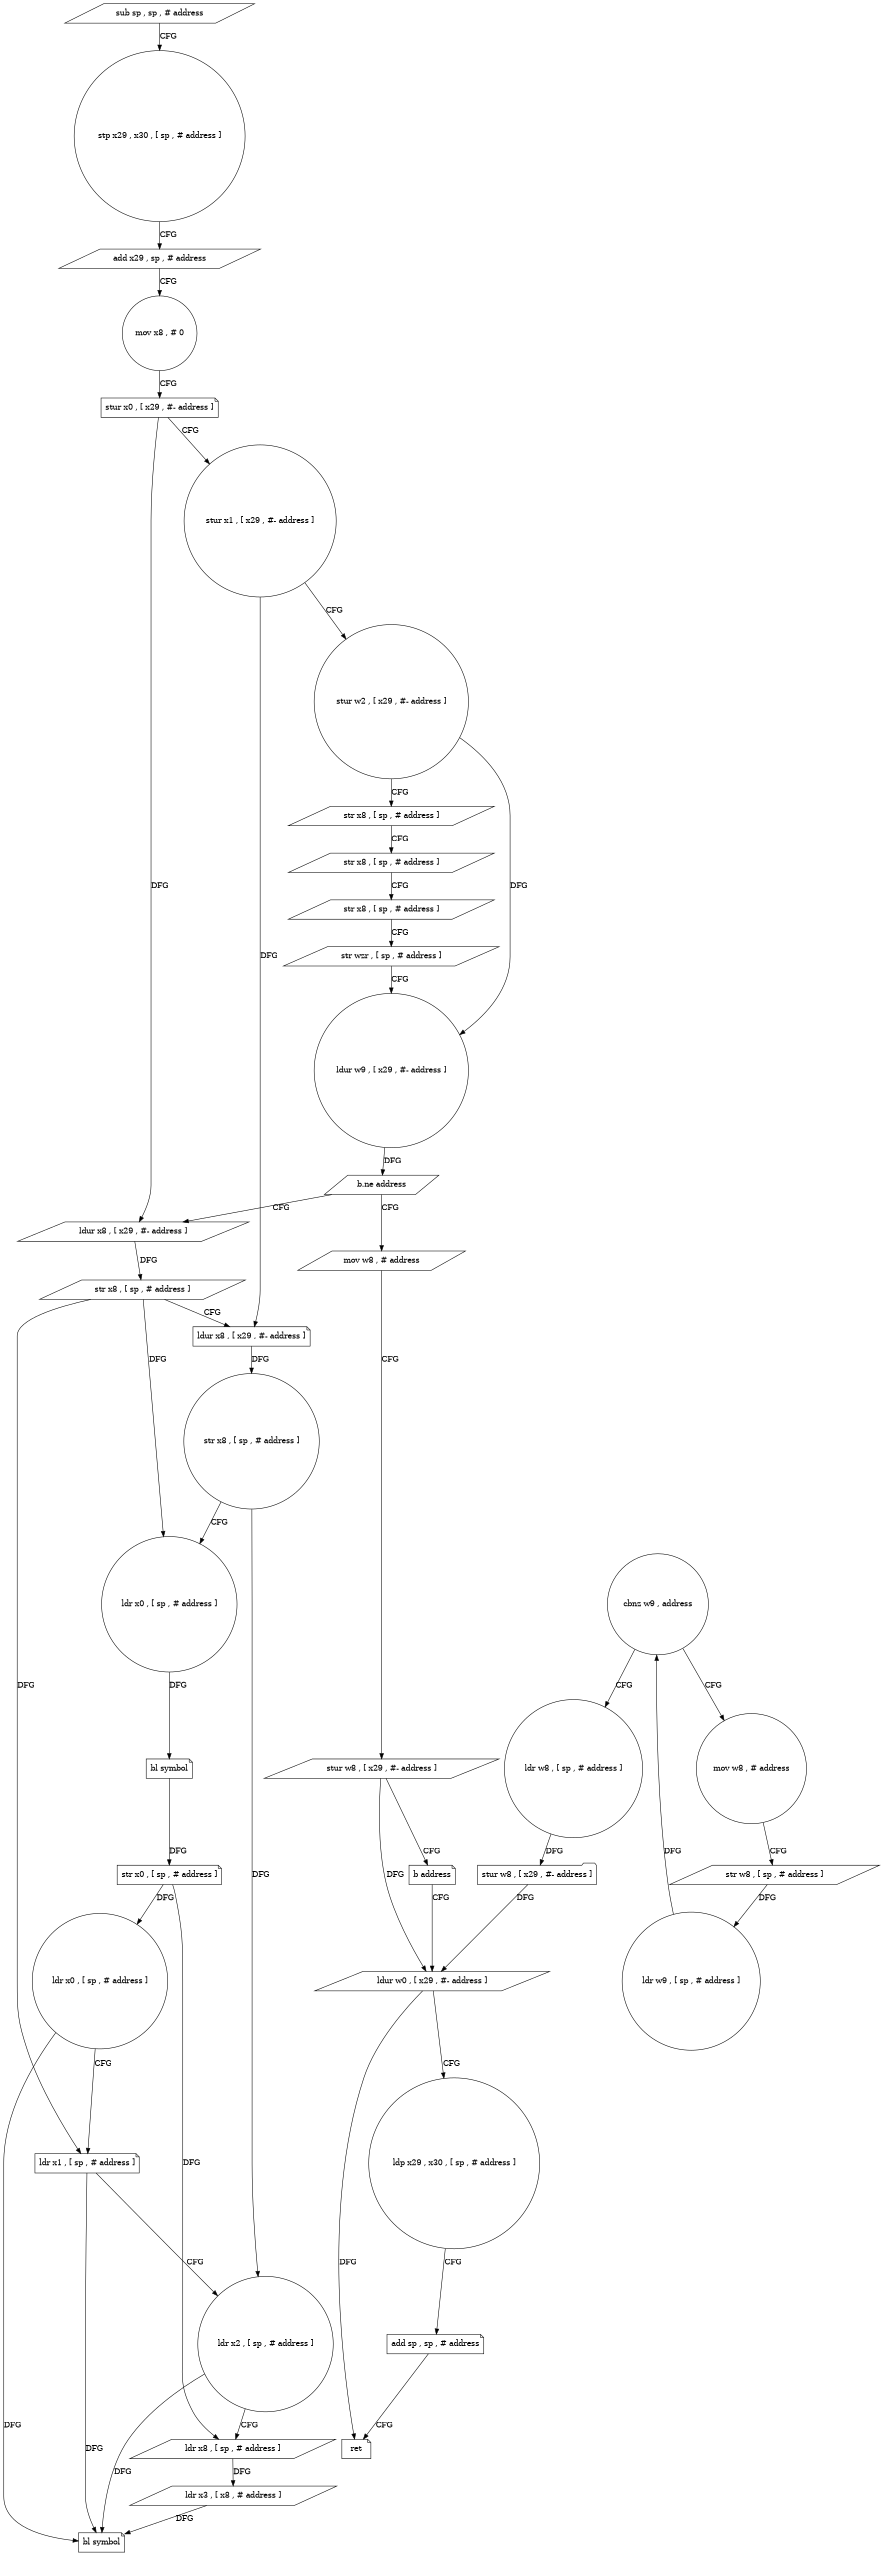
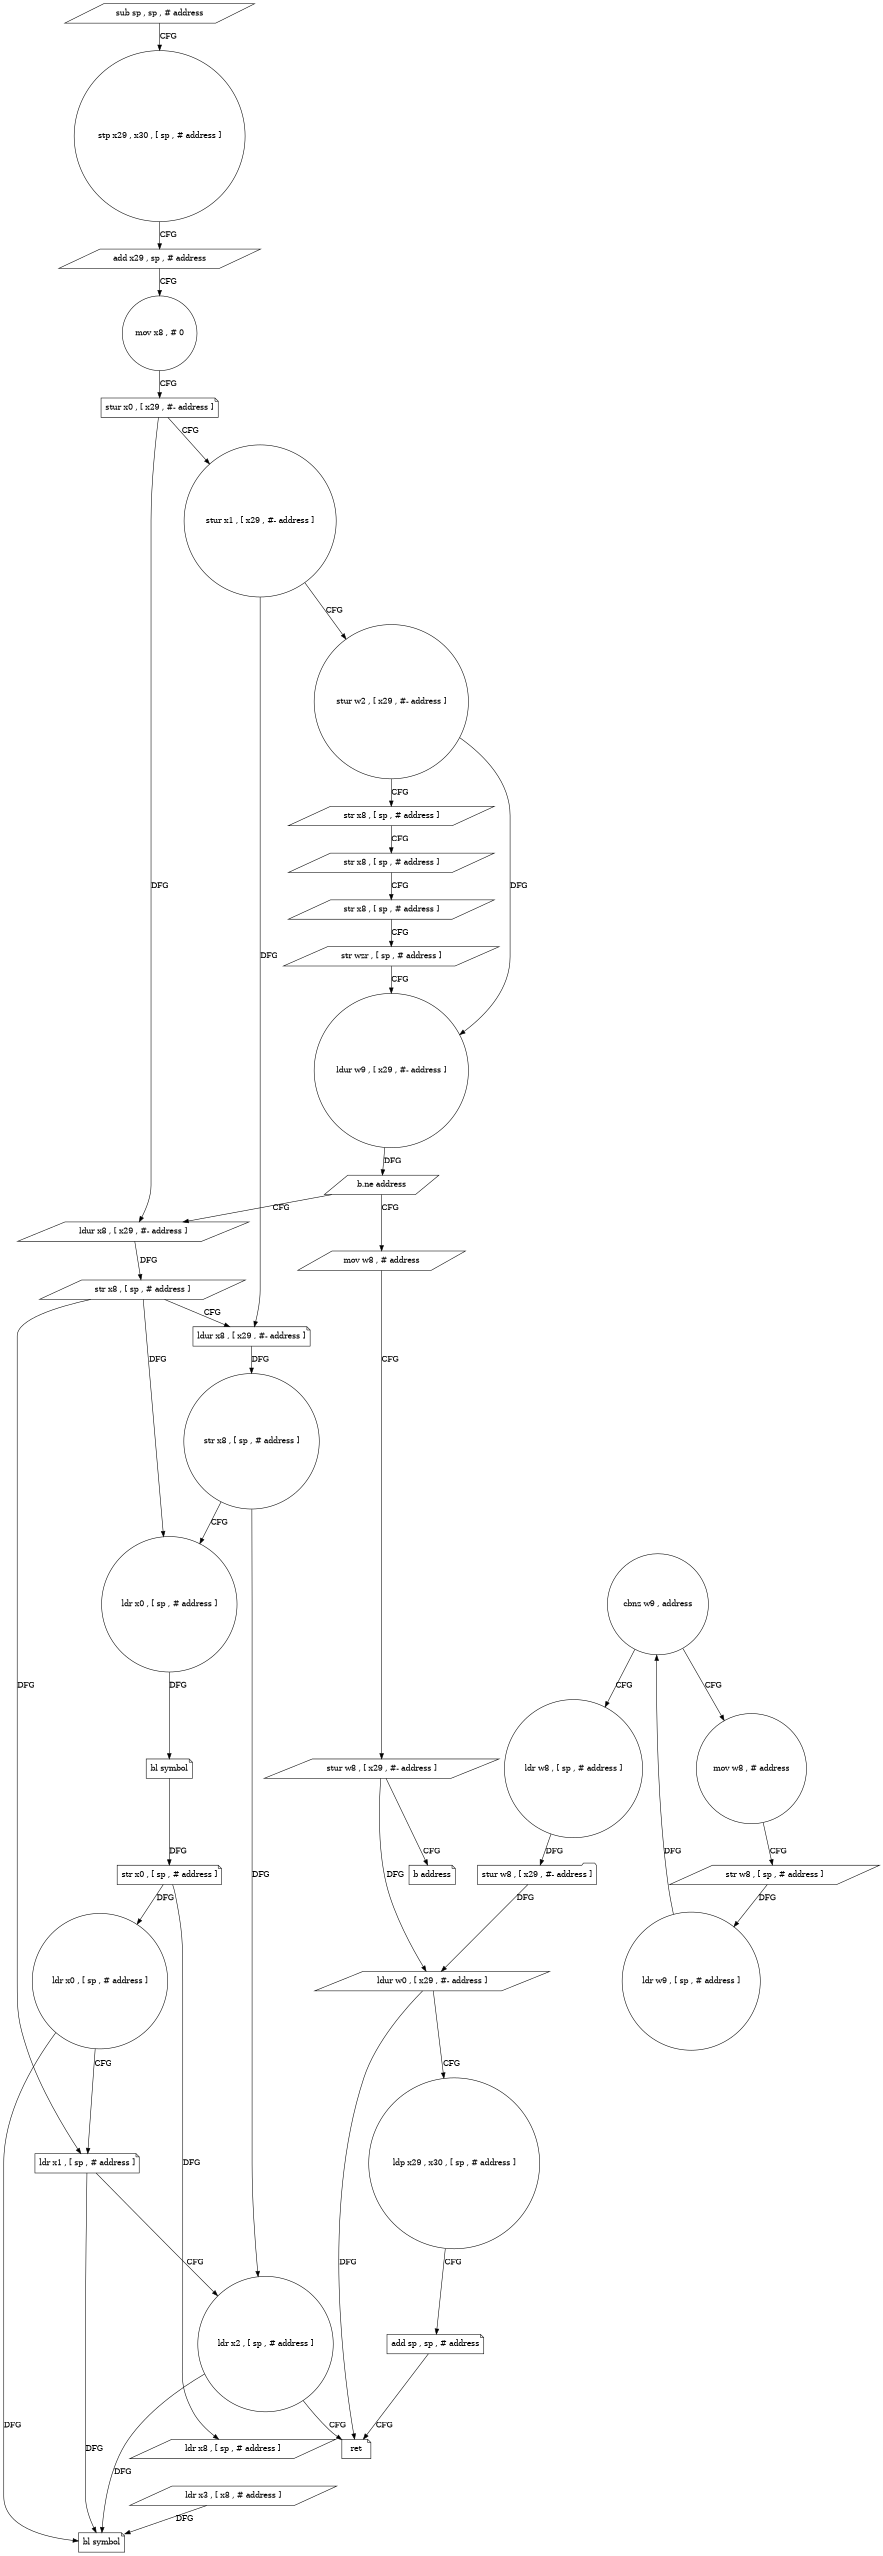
(432, 1925) -> none
(241, 2421) -> (319, 2420)
(233, 2470) -> none
